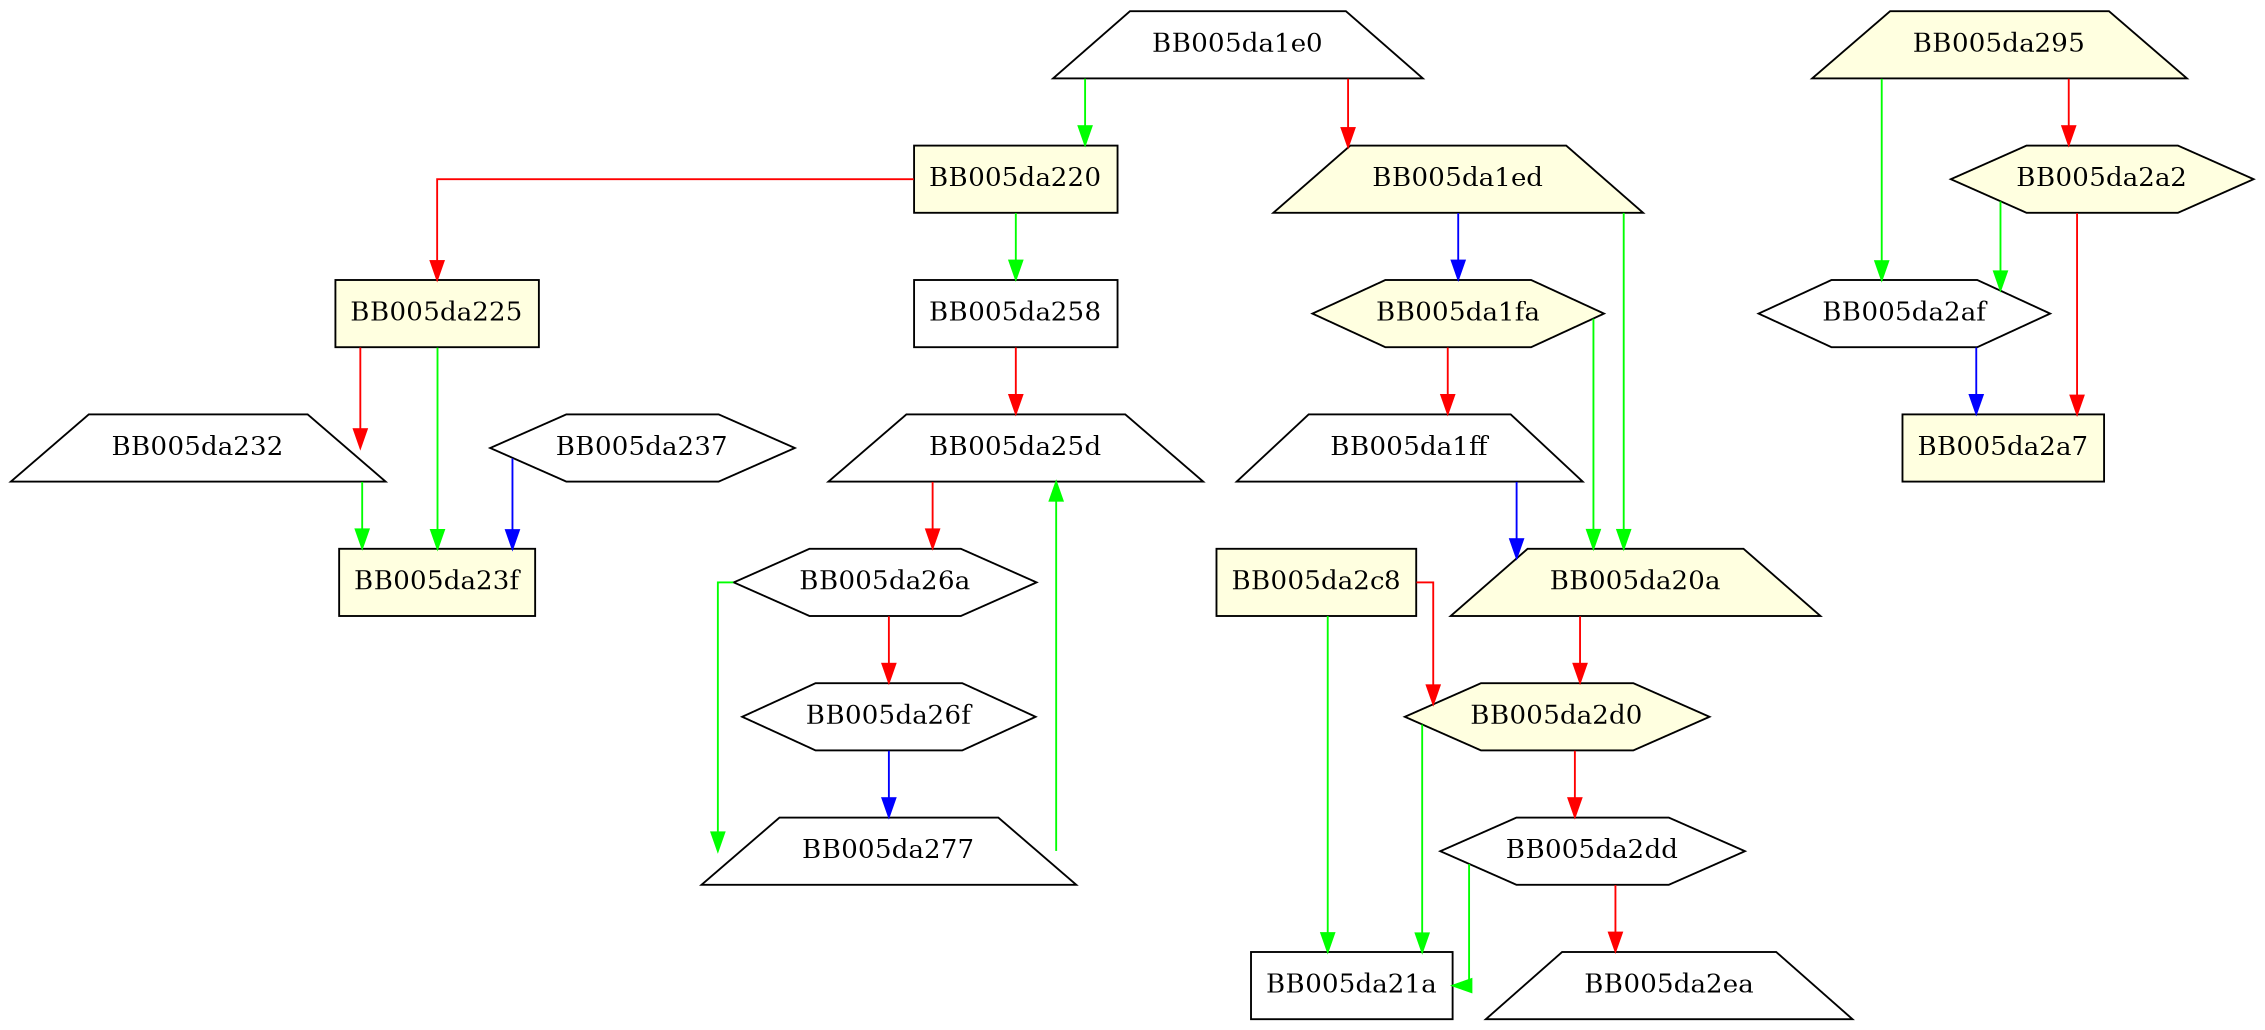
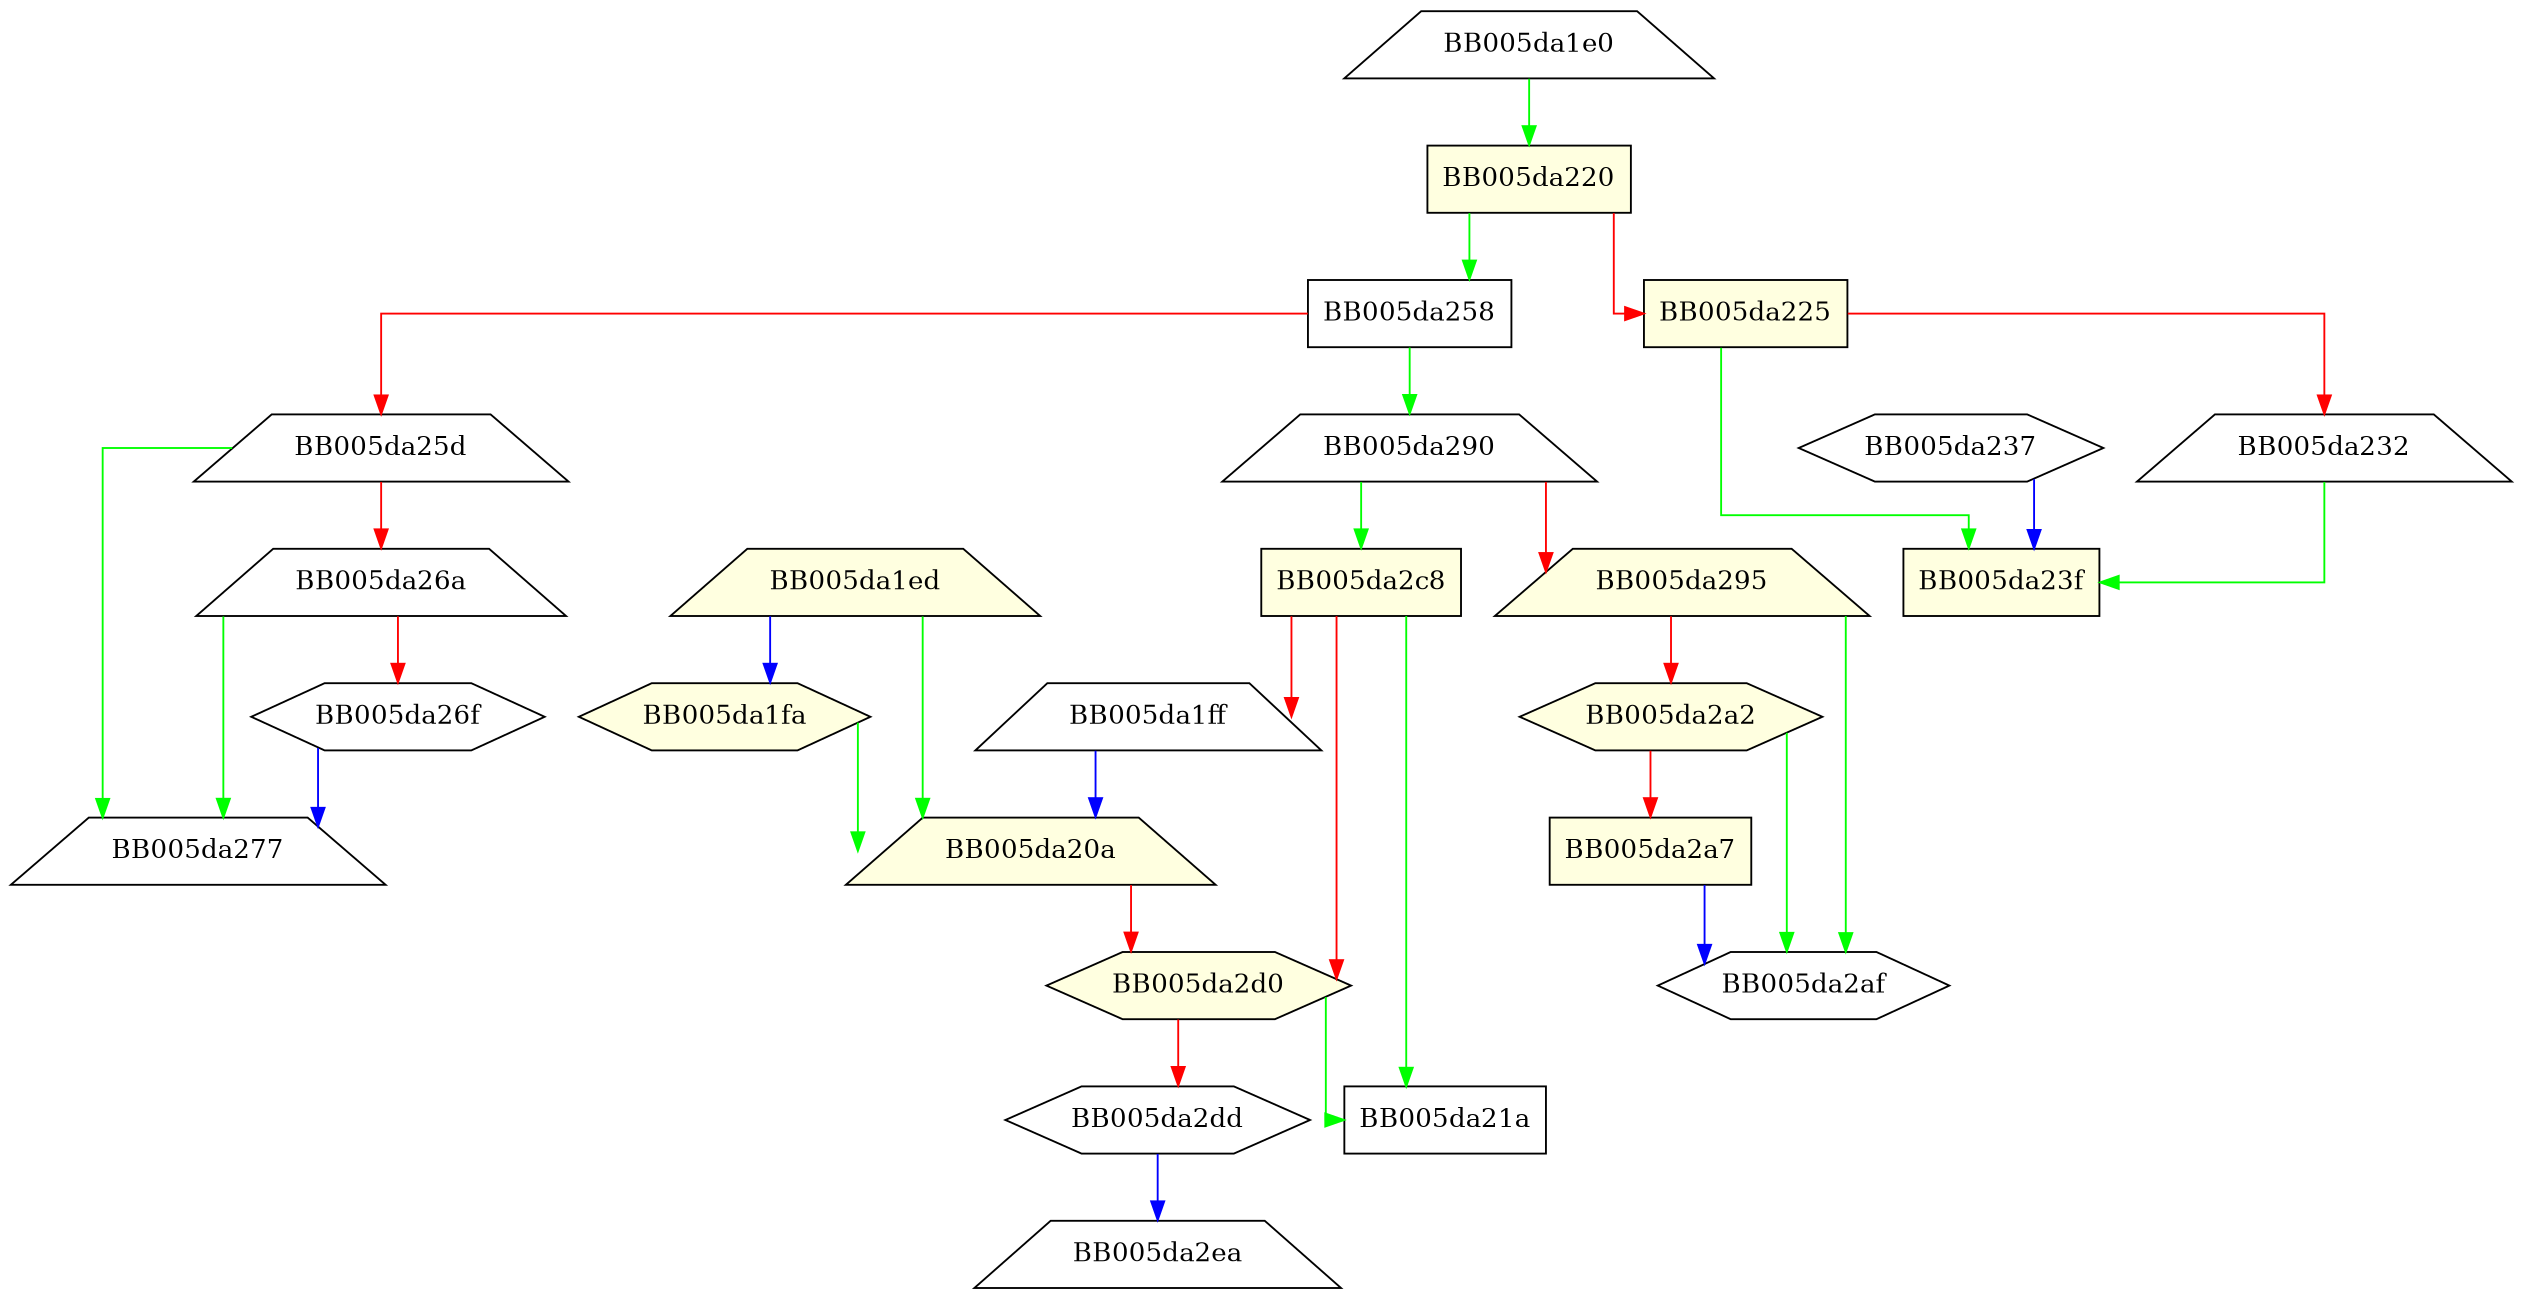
(1348, 103) -> none
(1448, 371) -> (1291, 657)
(1976, 371) -> (1705, 915)
none -> (1410, 448)
(885, 582) -> (381, 582)
(1056, 676) -> (103, 559)
(1615, 909) -> (1158, 1178)
(1469, 926) -> none
